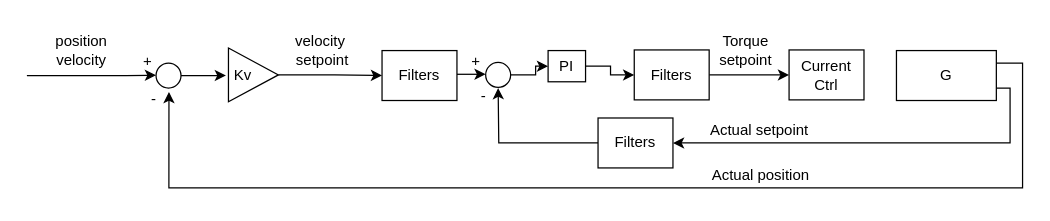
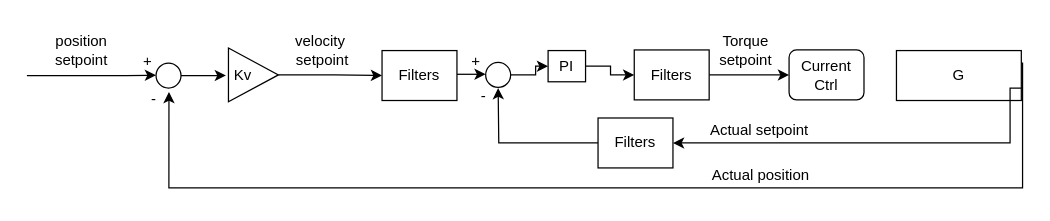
(81, 51) -> (81, 51)
(827, 75) -> (827, 75)
(947, 76) -> (959, 76)
